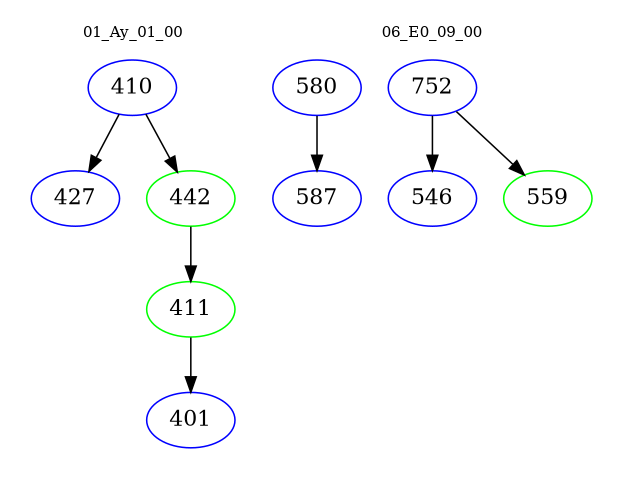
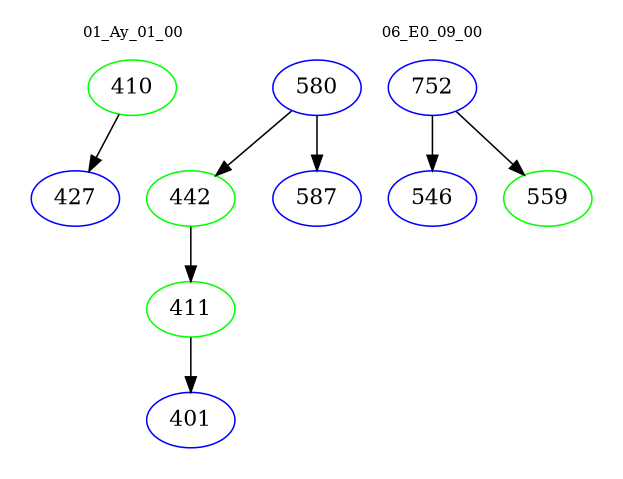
(132, 88) -> (132, 88)
(158, 136) -> (271, 129)
